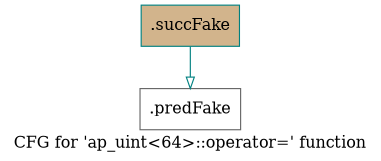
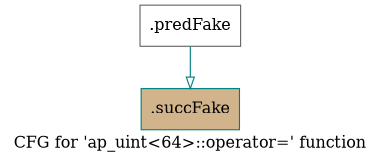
(190, 62) -> (190, 62)
